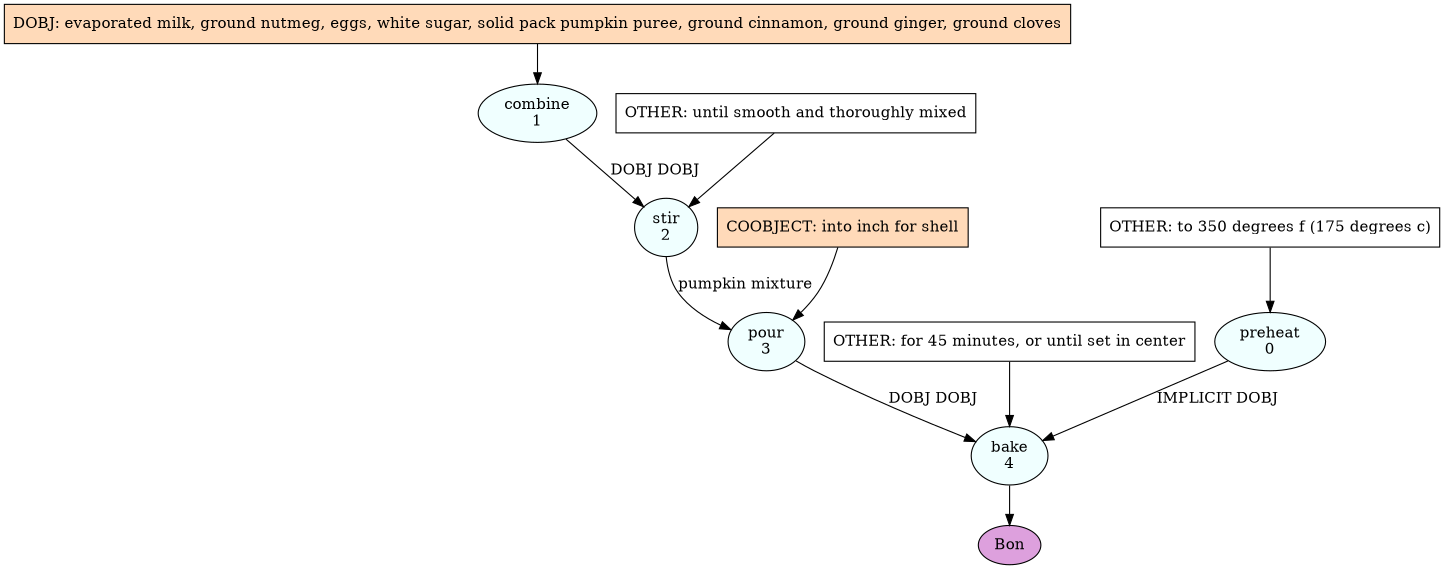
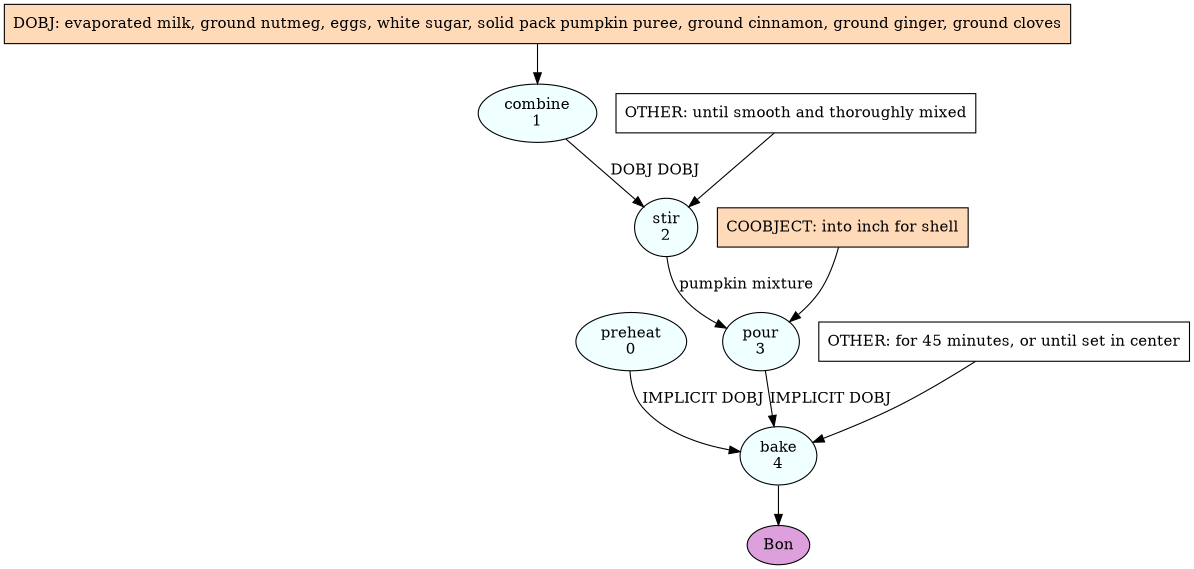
(1270, 227) -> none
(933, 399) -> (831, 399)
